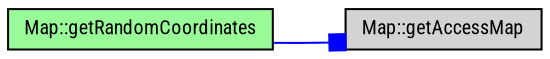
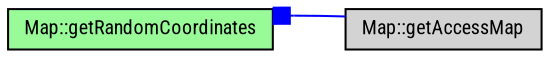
(299, 43) -> (320, 16)
